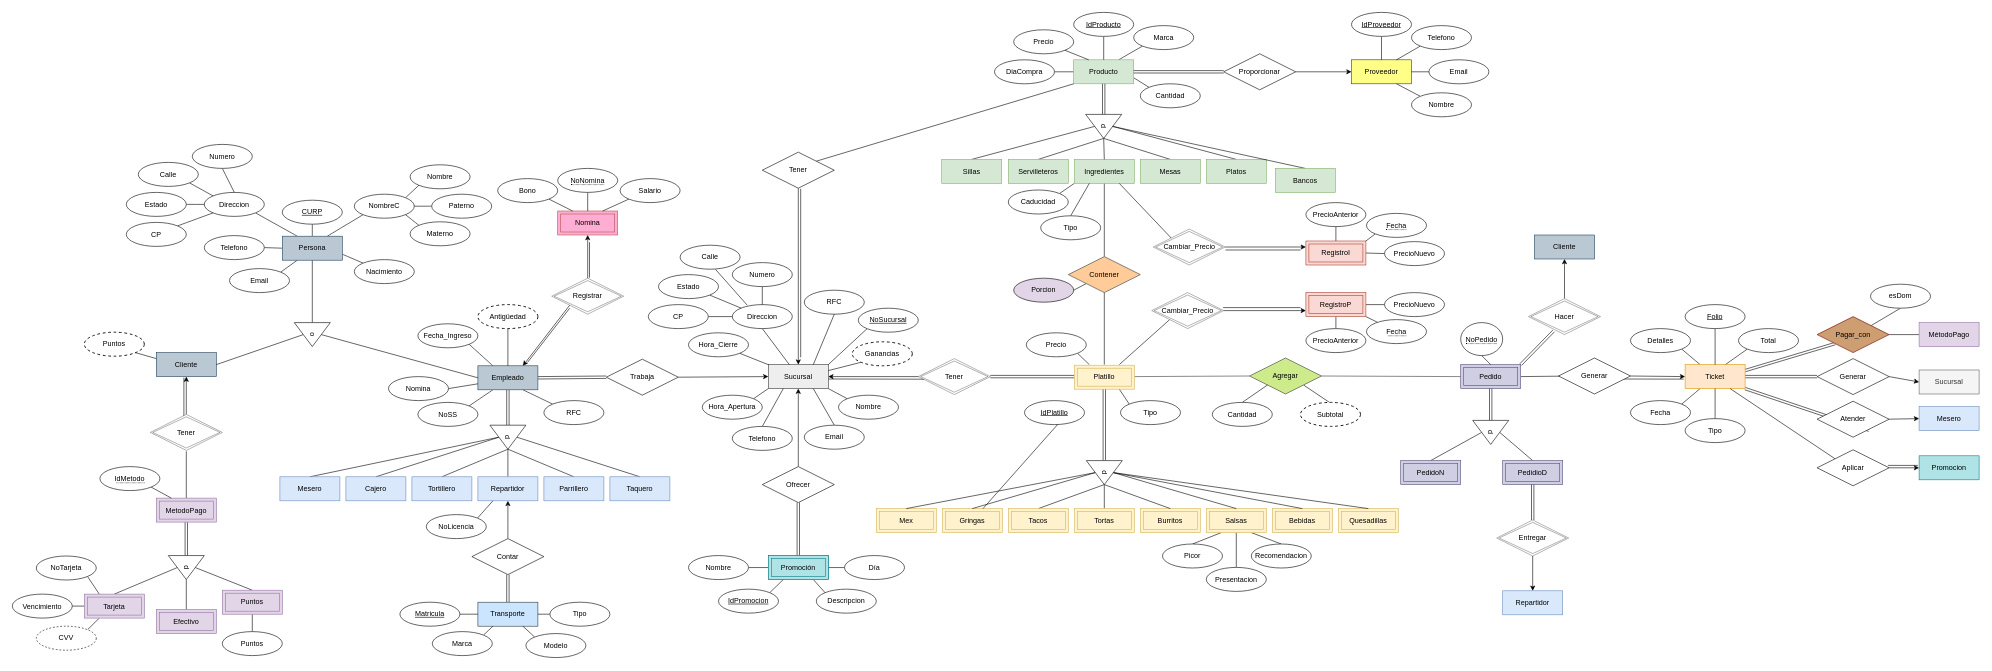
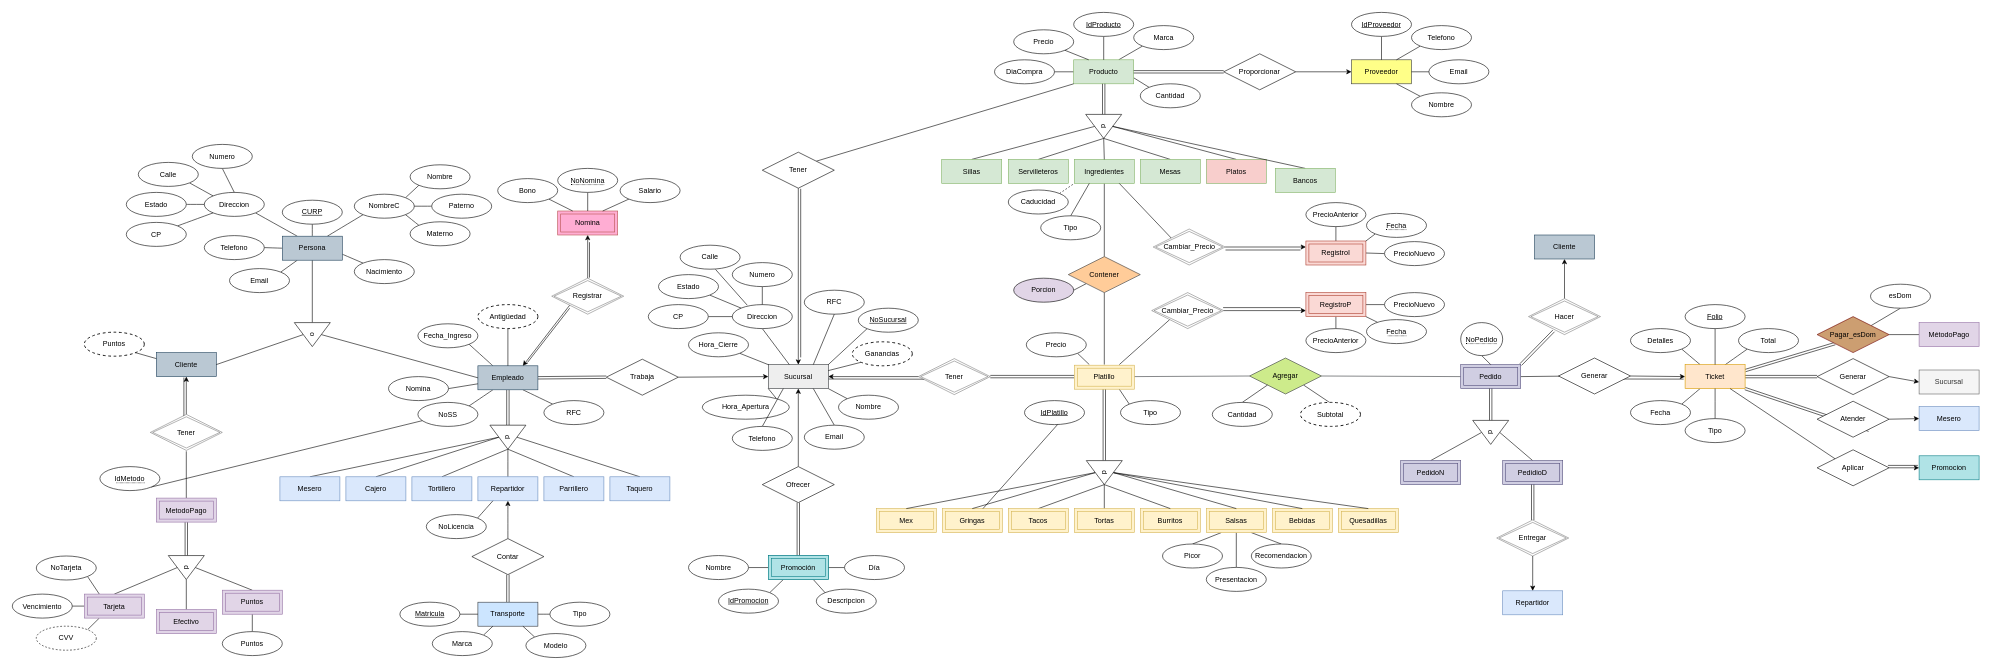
(1236, 171) -> (1236, 171)
(1066, 189) -> (1066, 189)
(1853, 335) -> (1853, 335)
(732, 407) -> (746, 407)
(161, 492) -> (286, 454)
